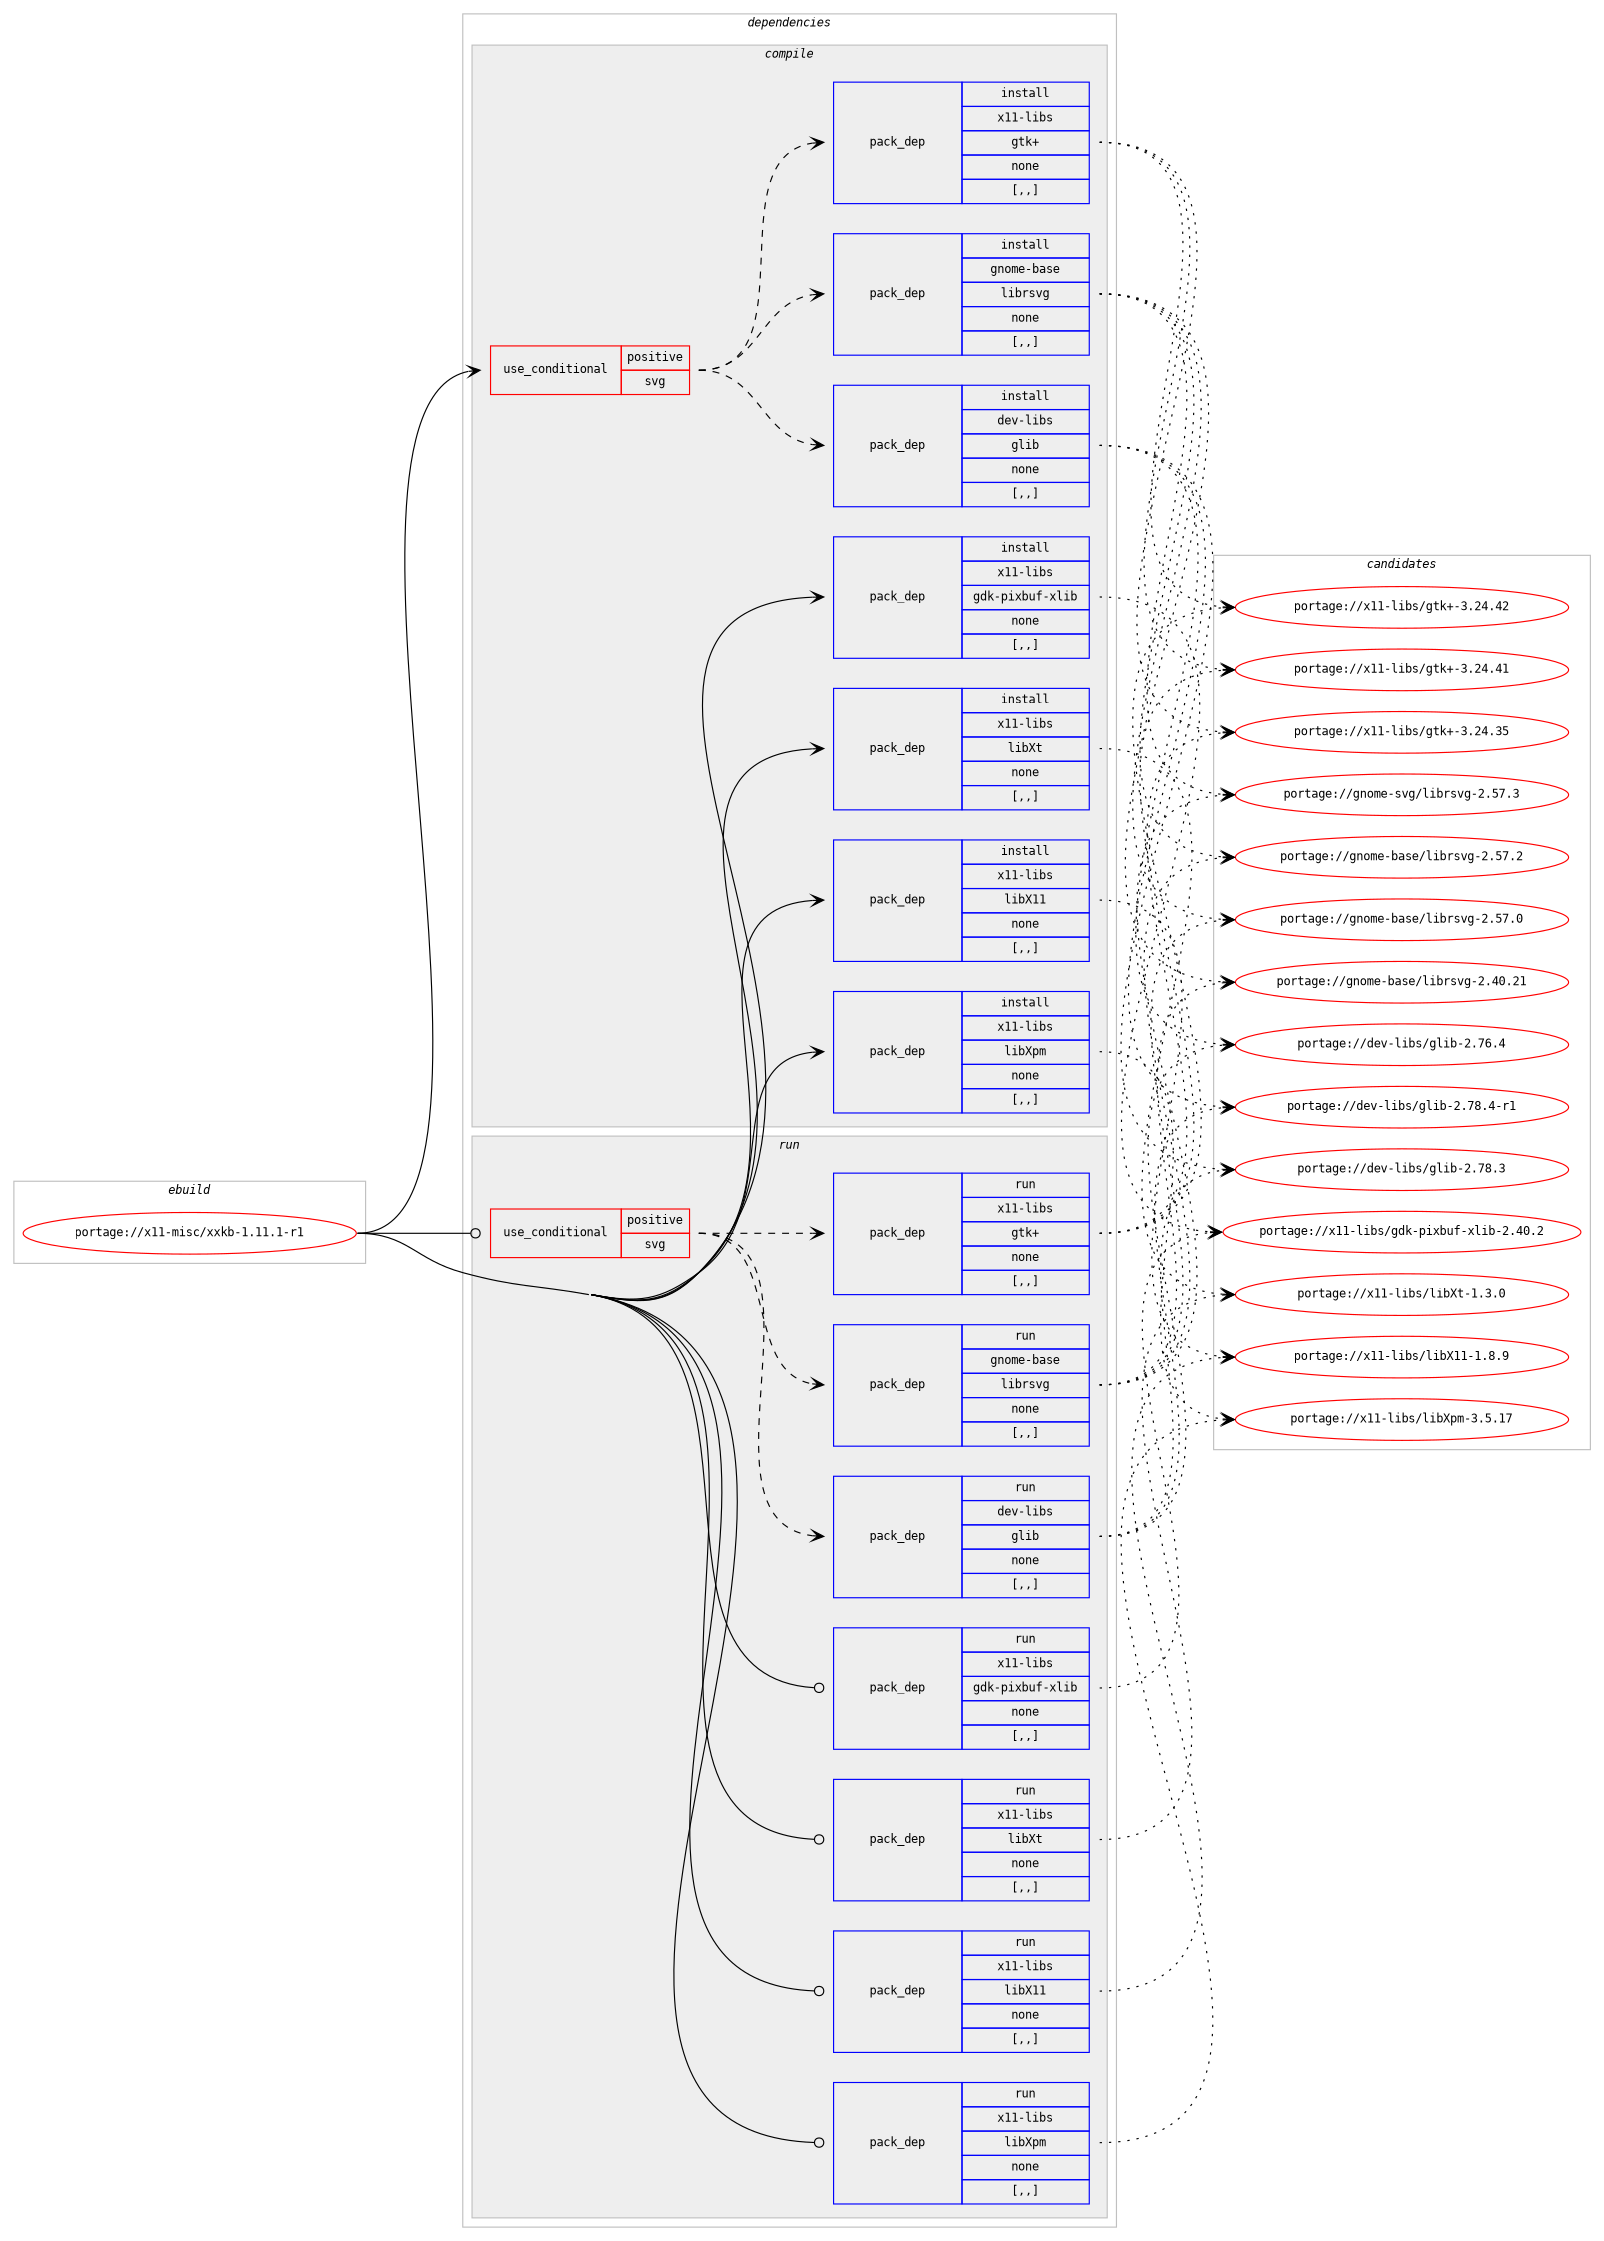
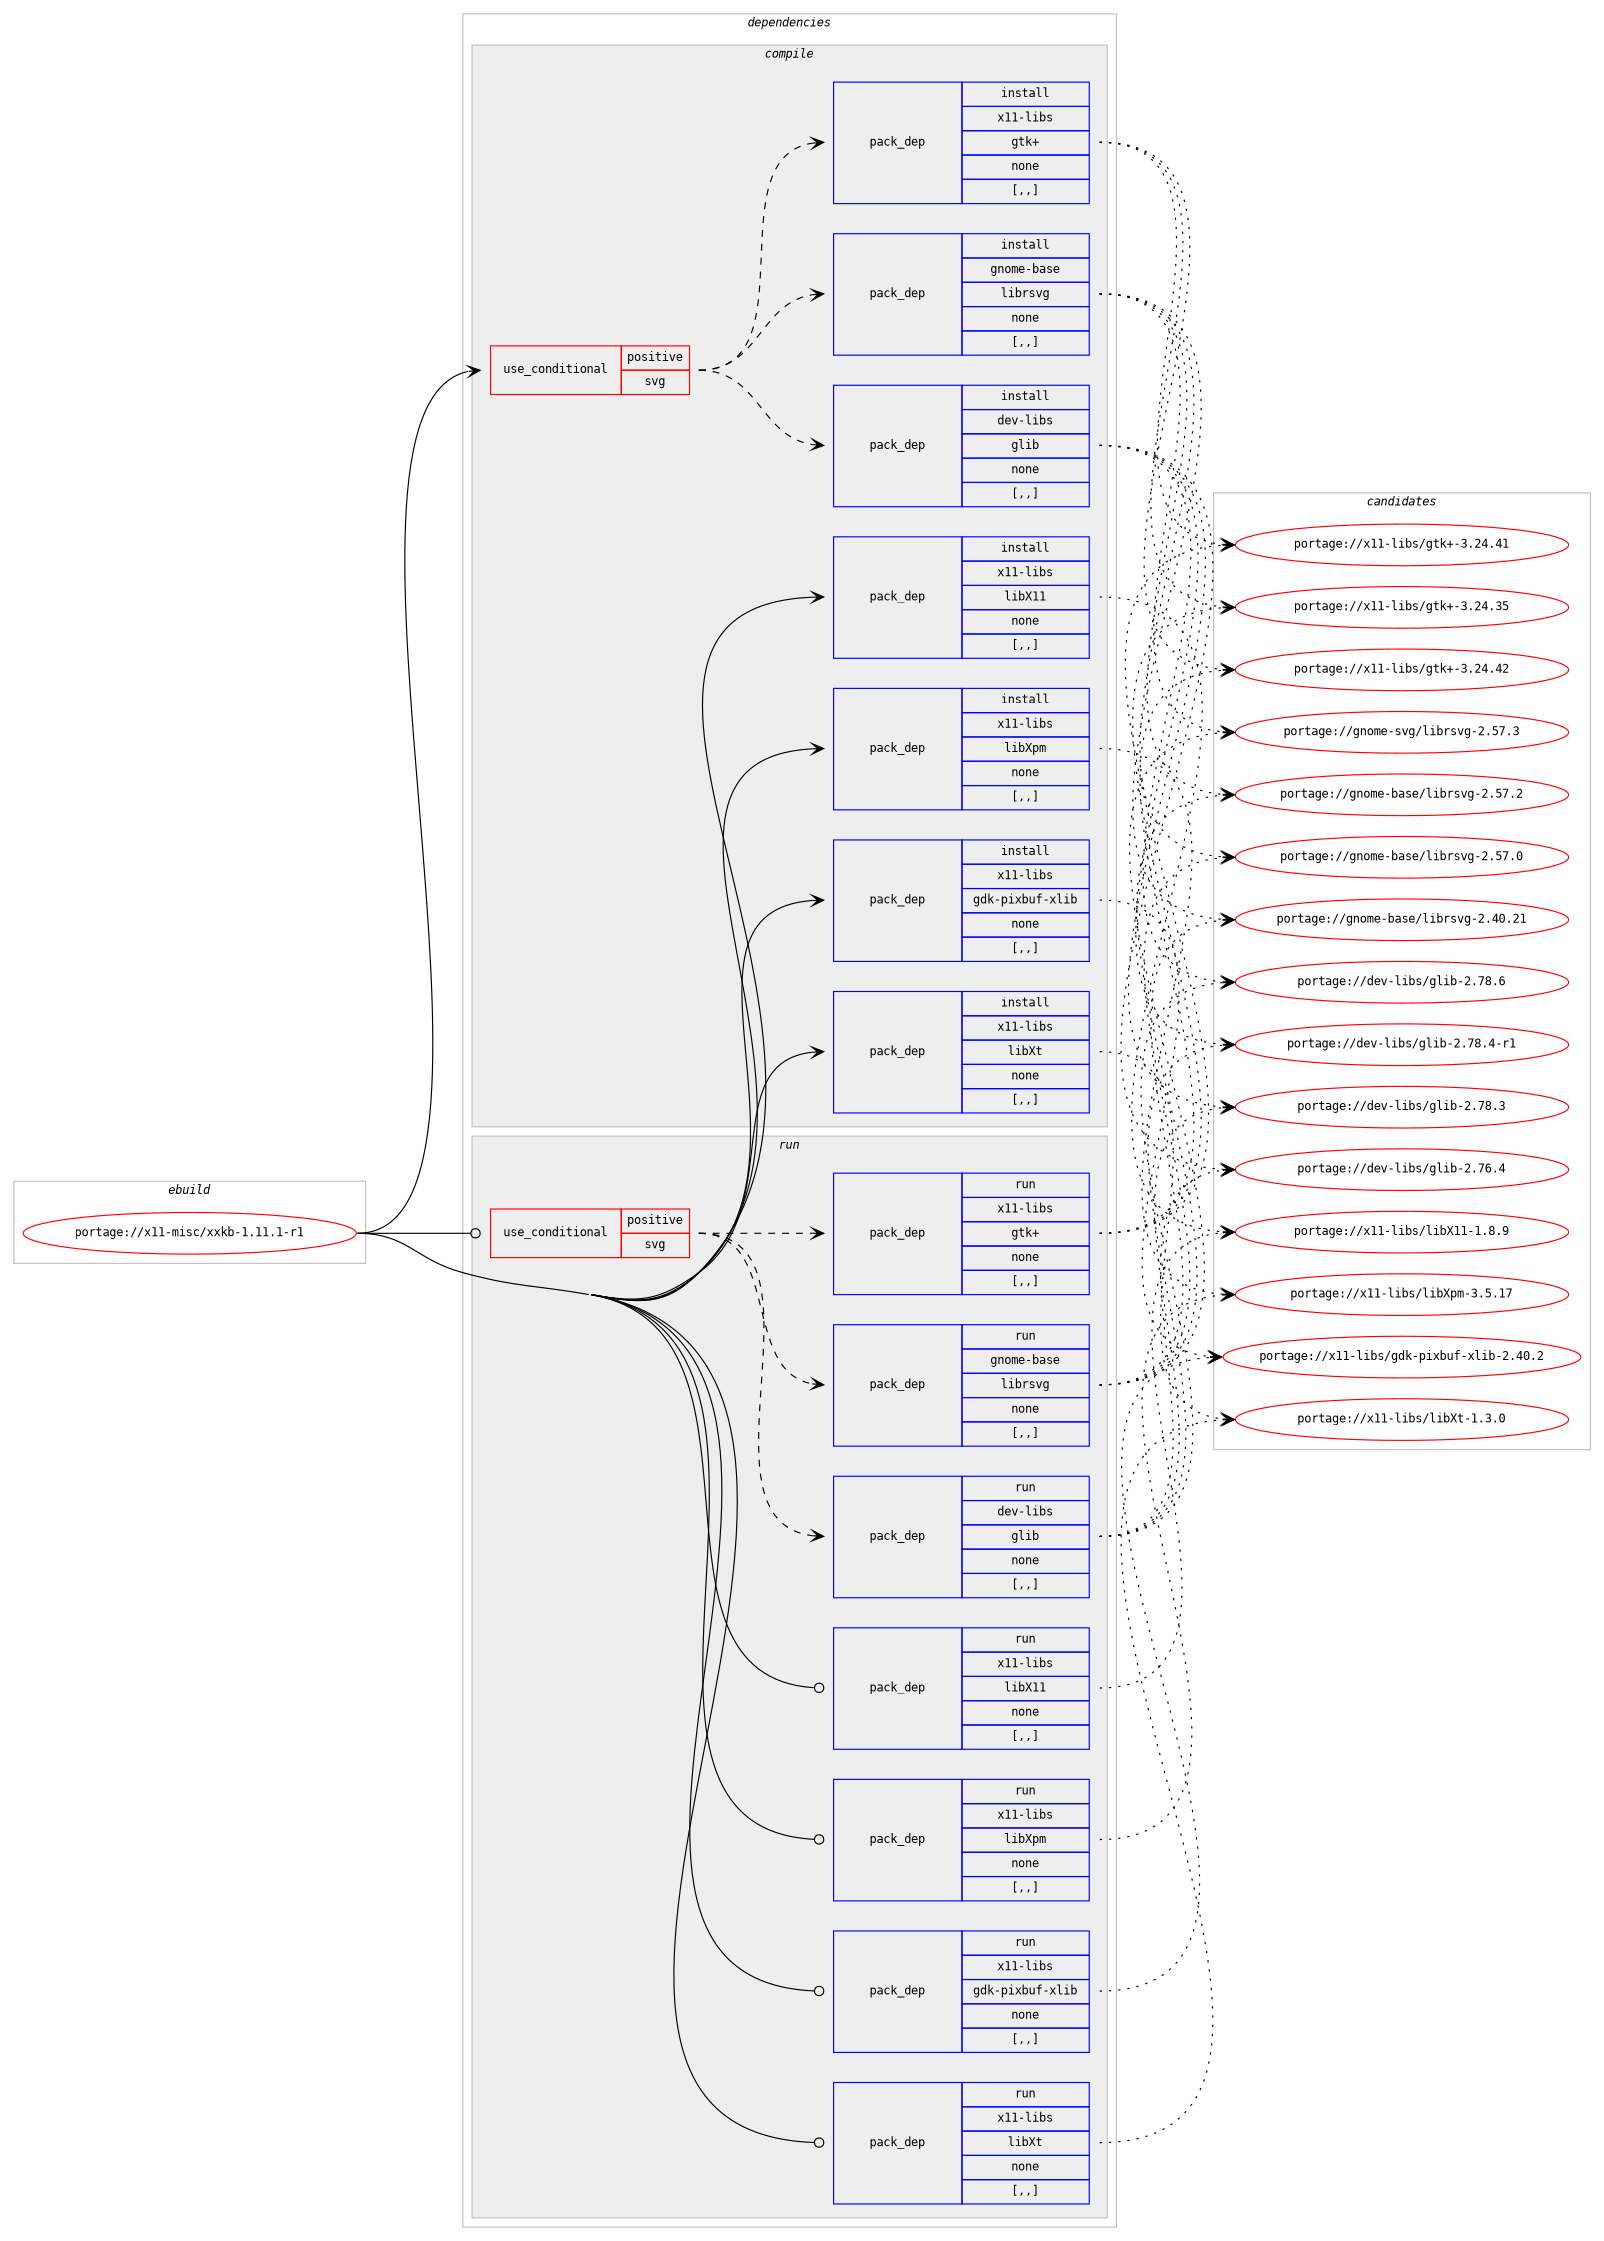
none -> (1402, 982)
